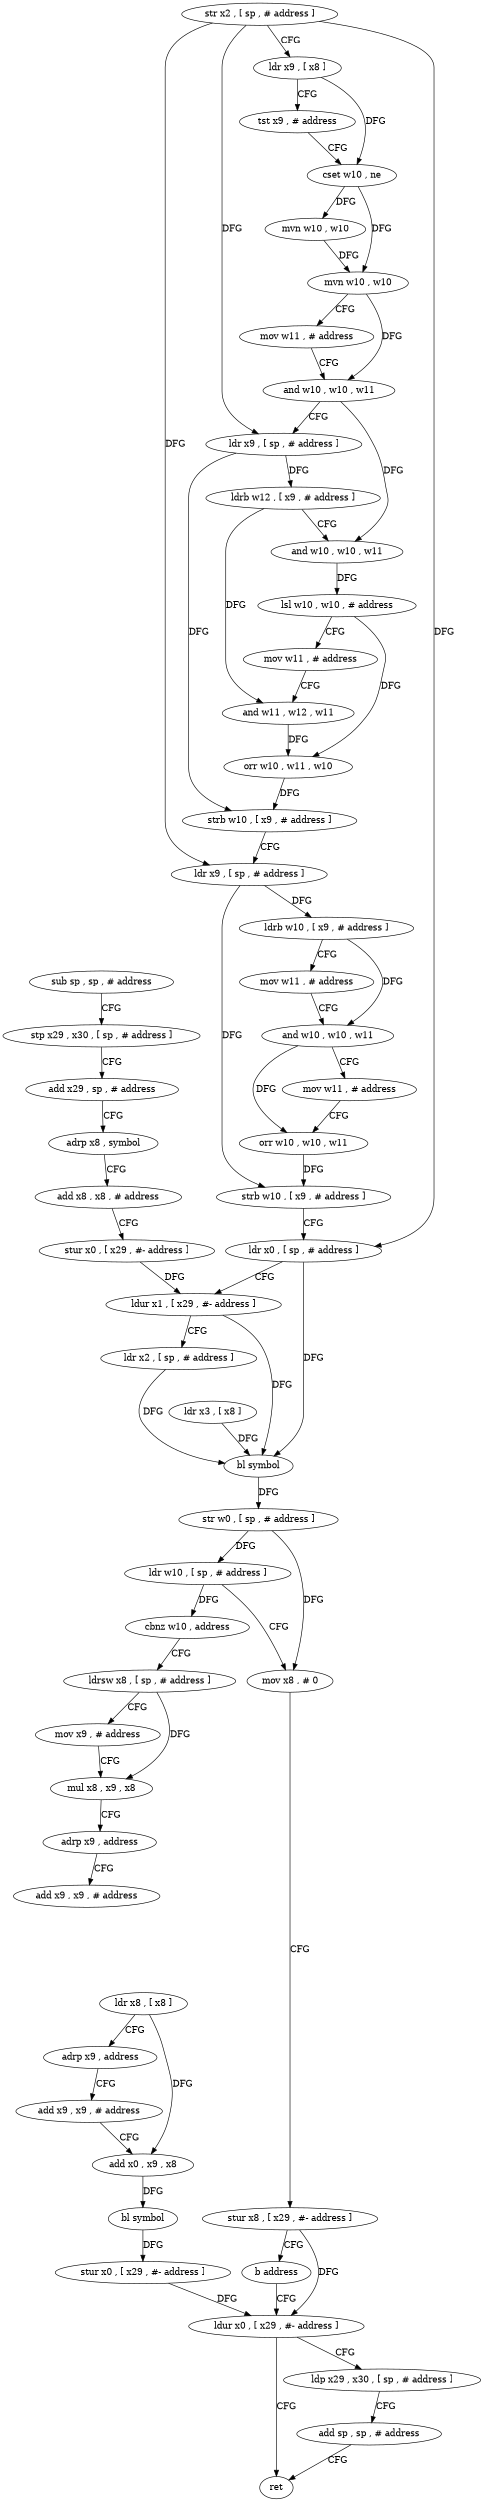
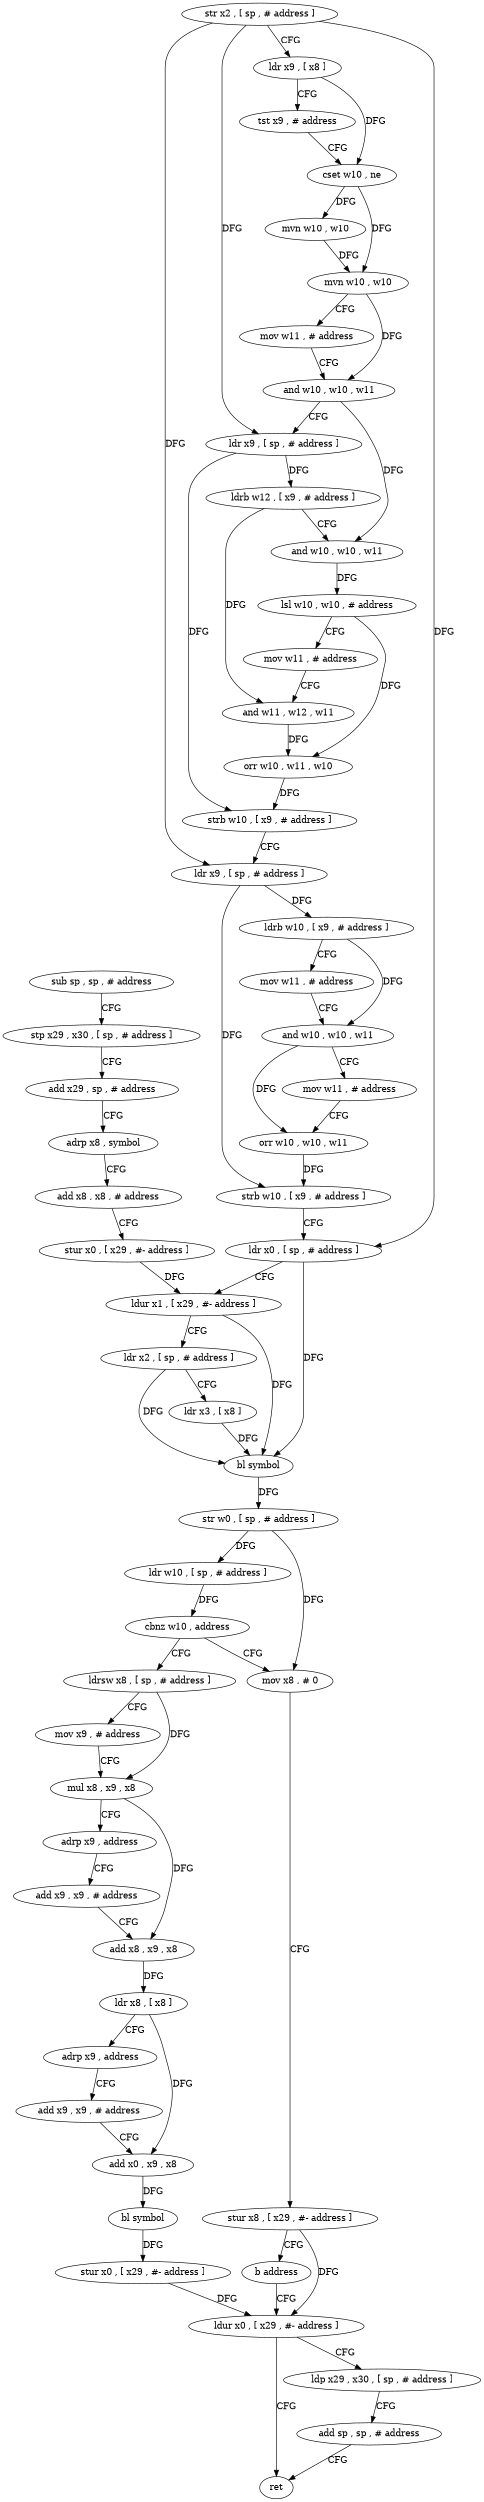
none -> (194, 1383)
(258, 1620) -> (234, 1654)
none -> (144, 1950)
